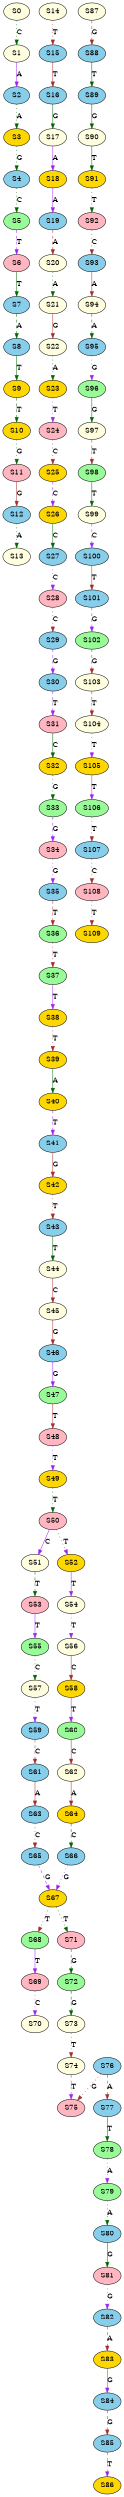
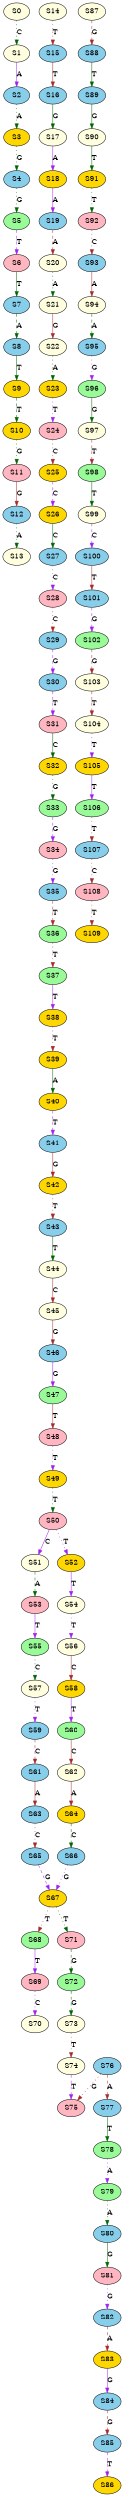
(19, 200) -> (20, 200)
(37, 1584) -> (37, 1584)
